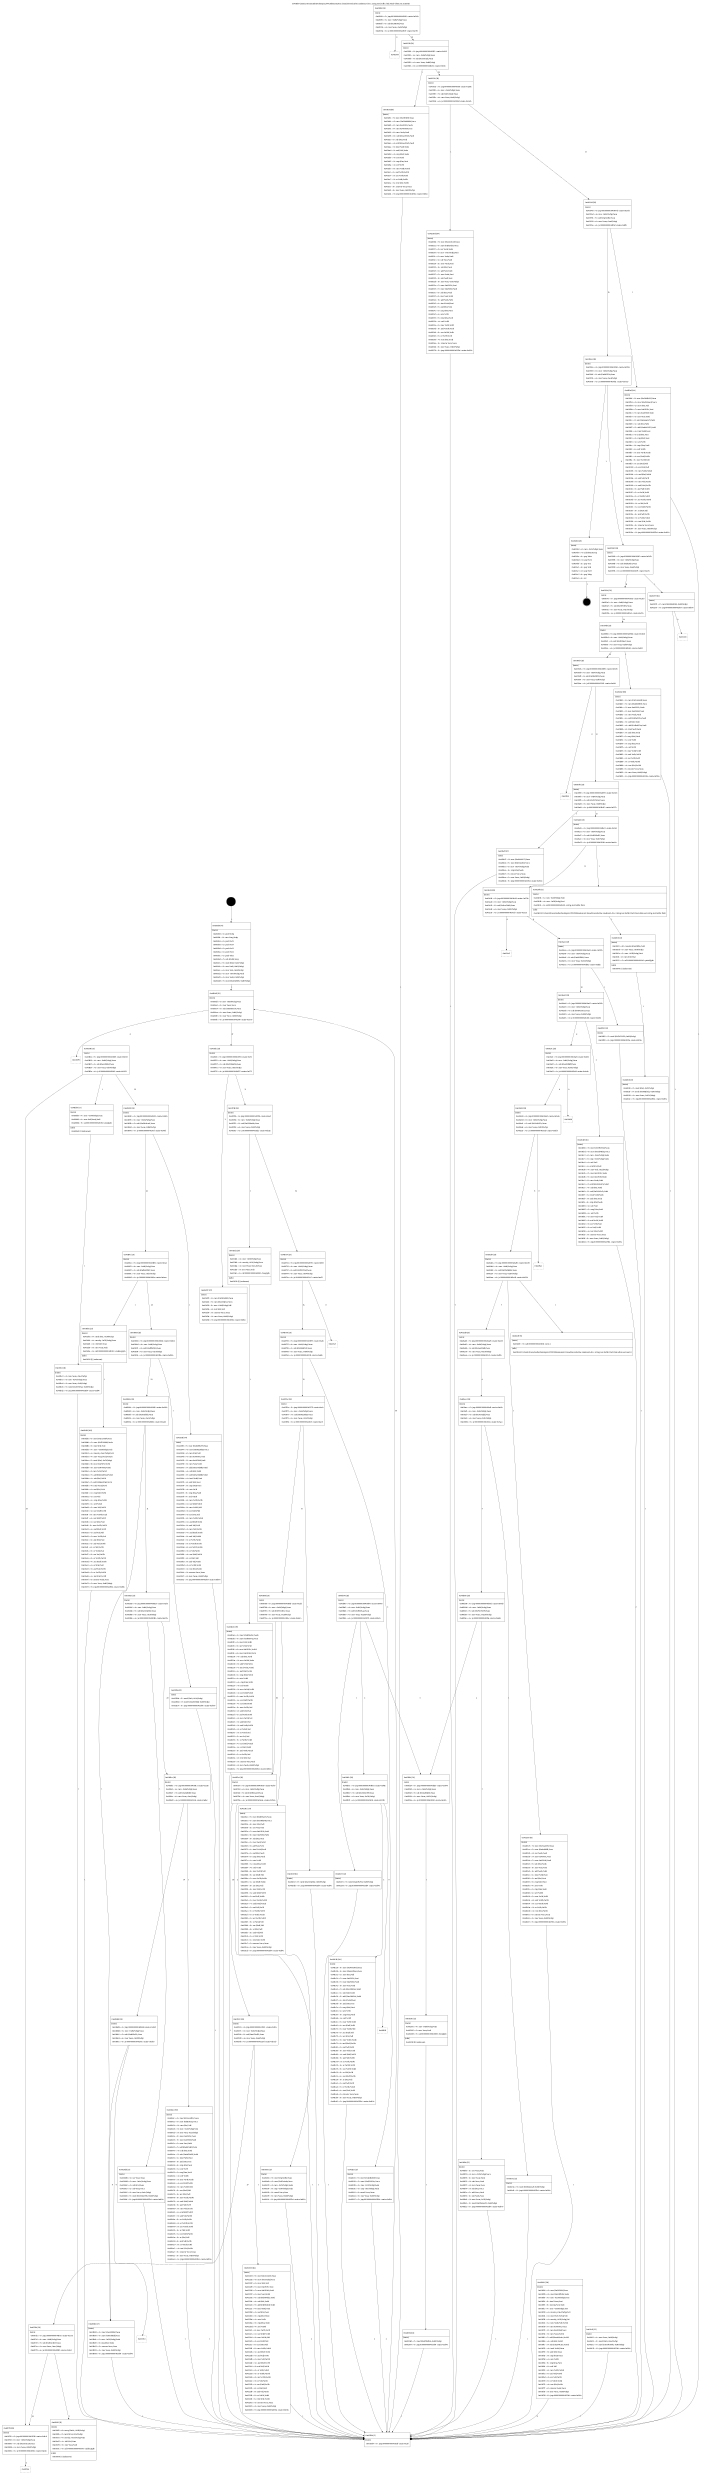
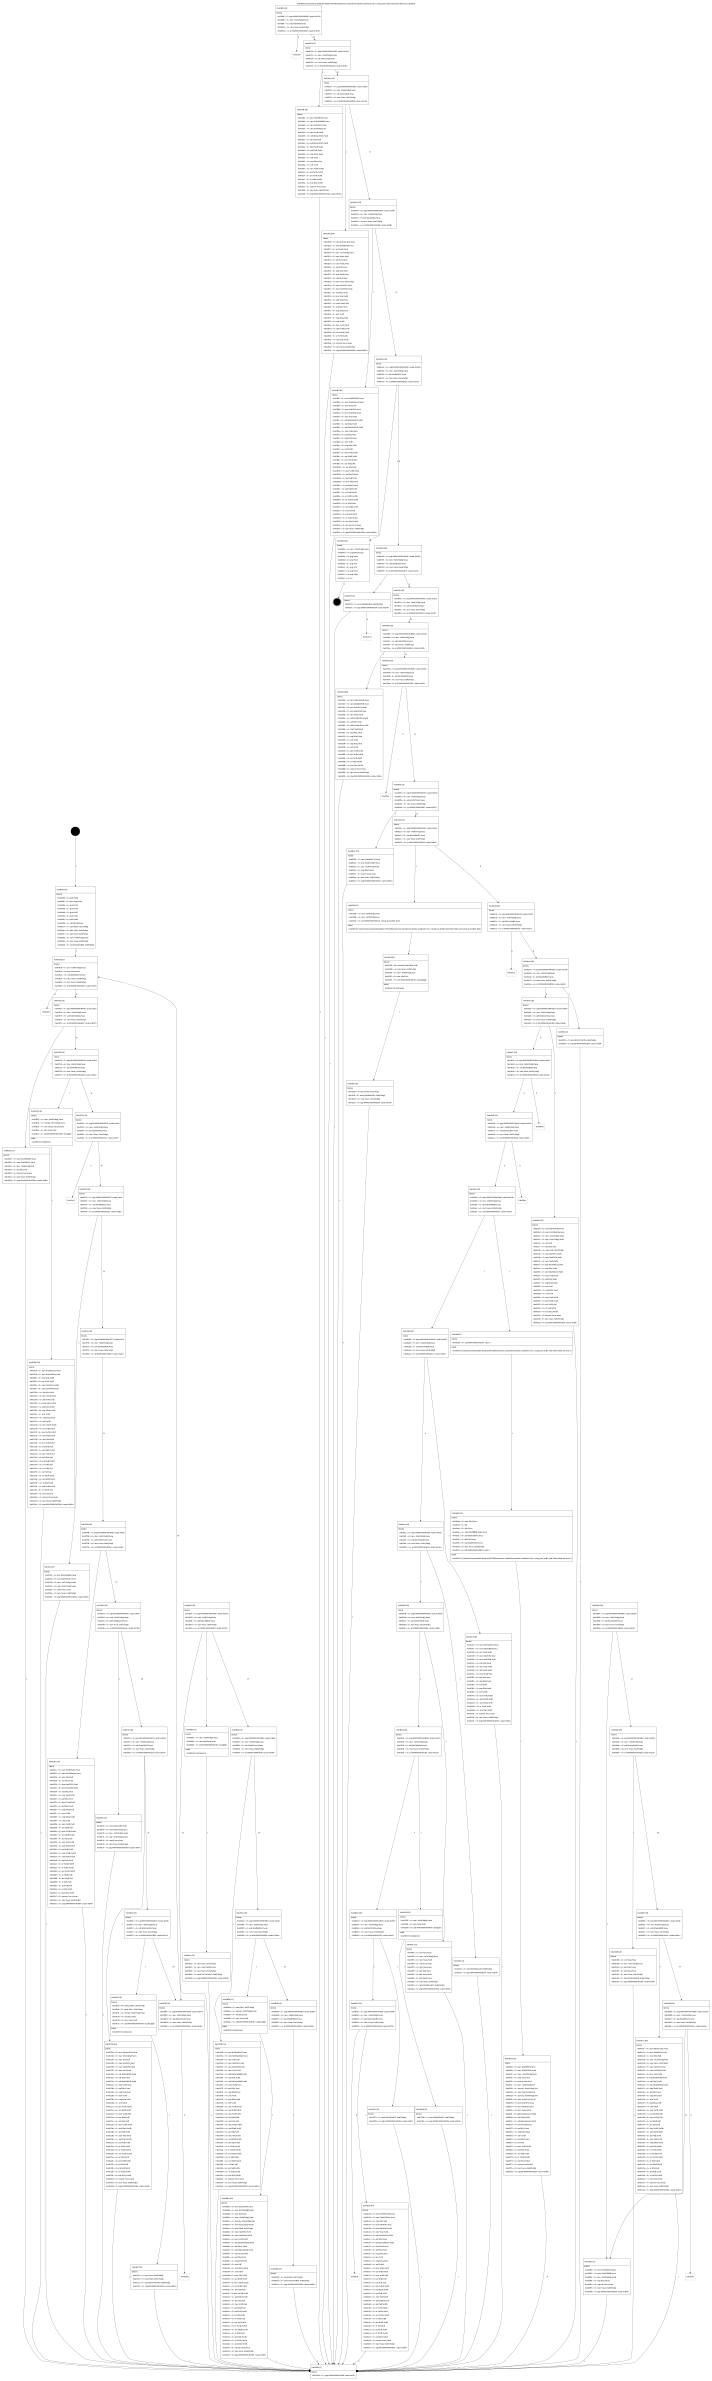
(149, 1377) -> none
none -> (511, 1536)
(521, 1557) -> (443, 1498)
(393, 1697) -> (396, 1832)
(310, 1880) -> none
none -> (168, 2149)
